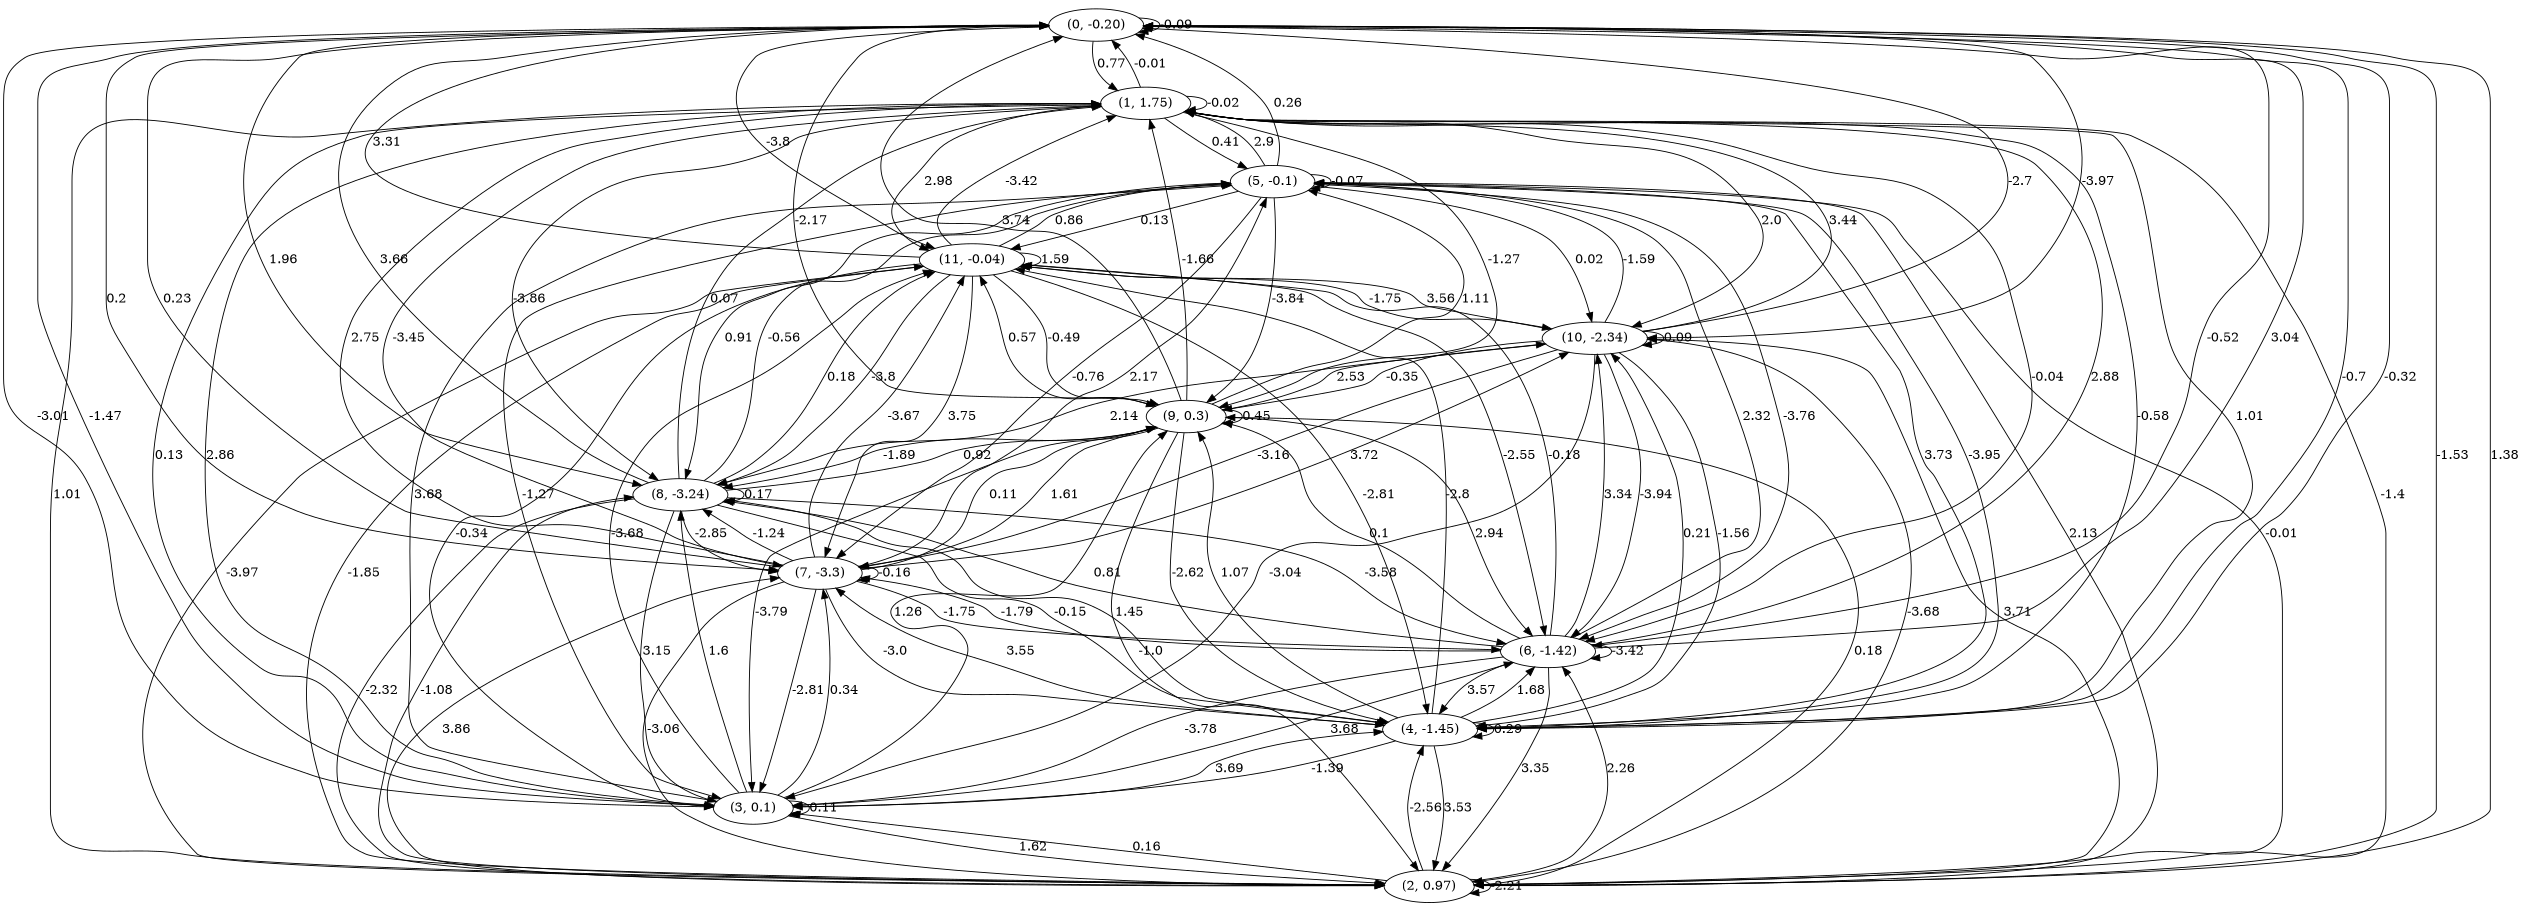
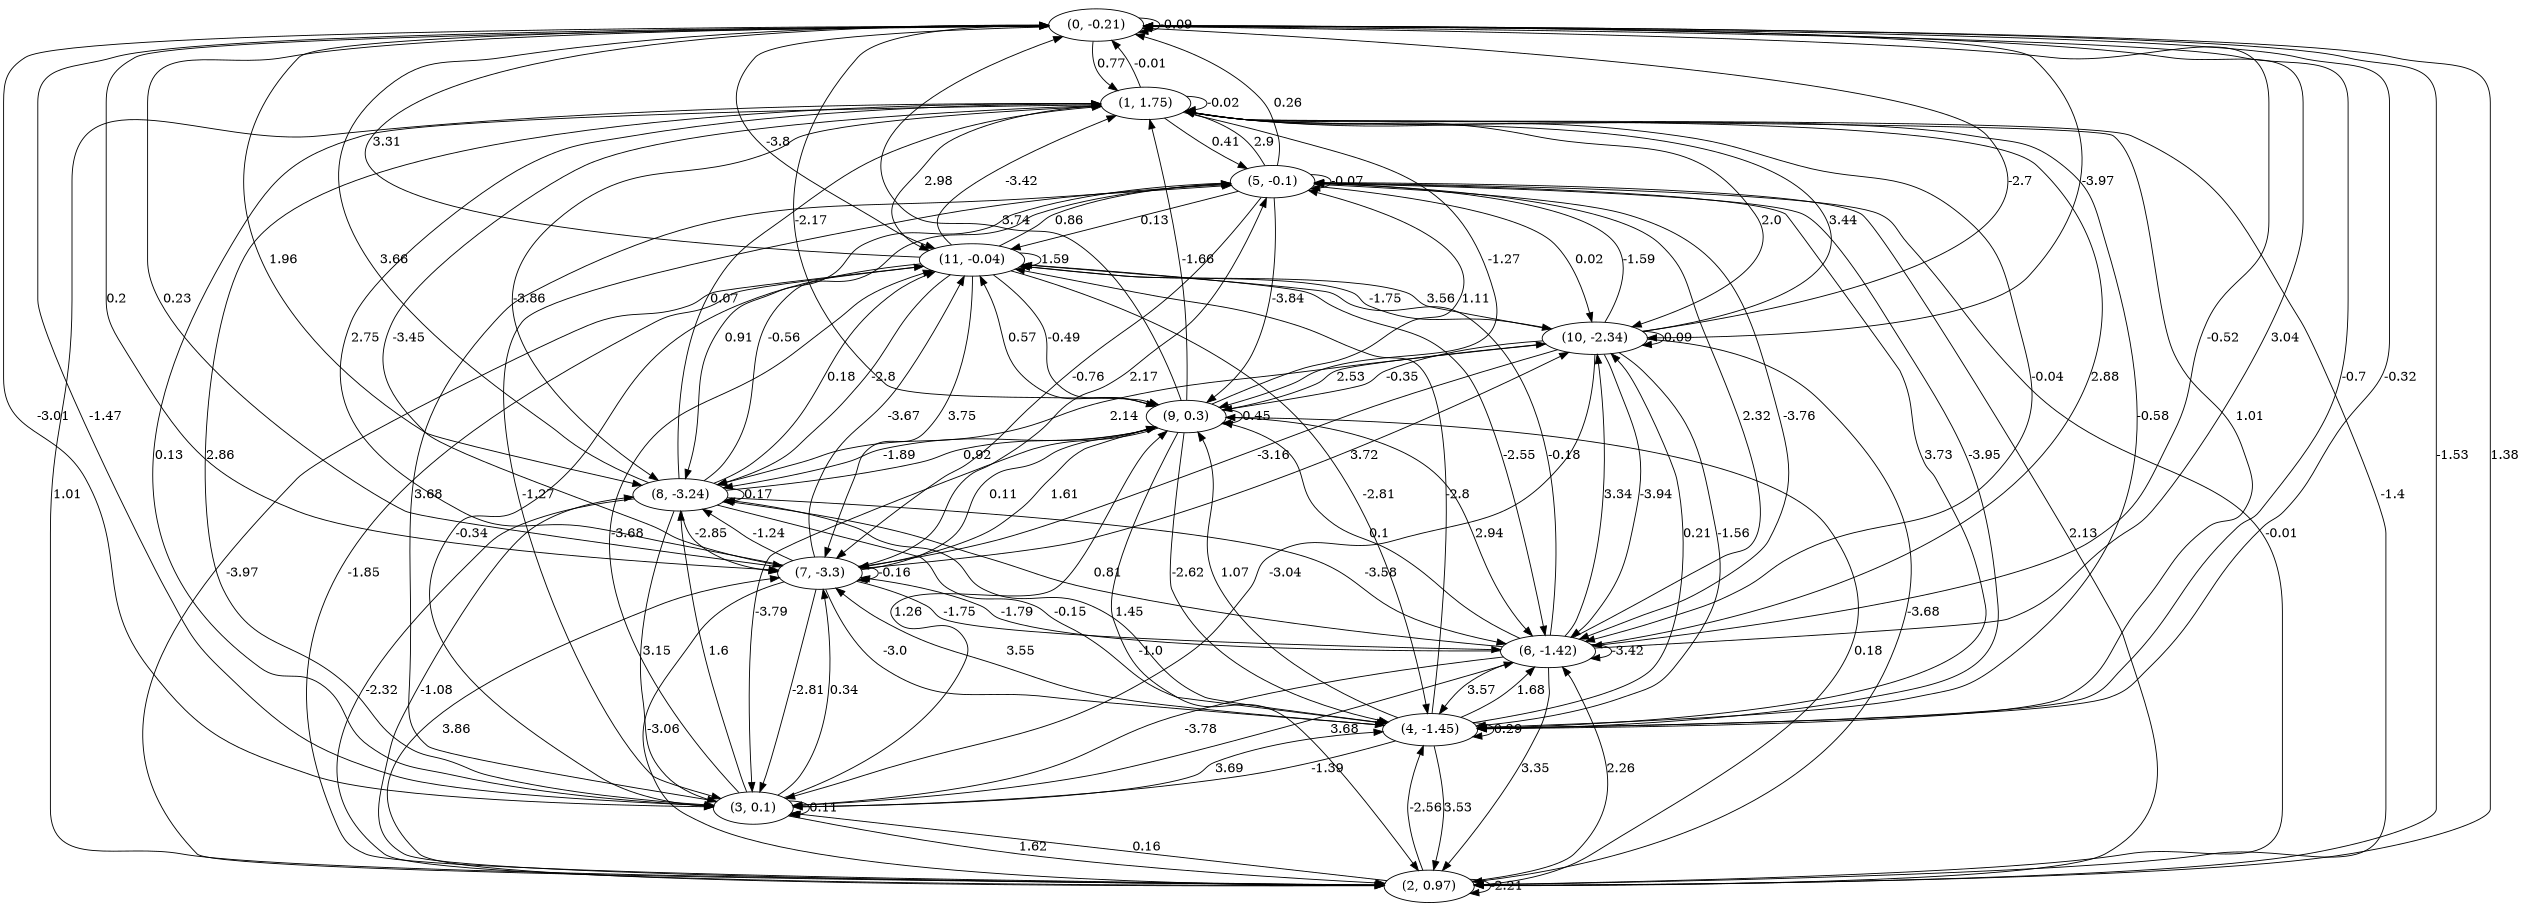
(1096, 25) -> (1096, 25)
(884, 377) -> (884, 377)
(2119, 773) -> none
